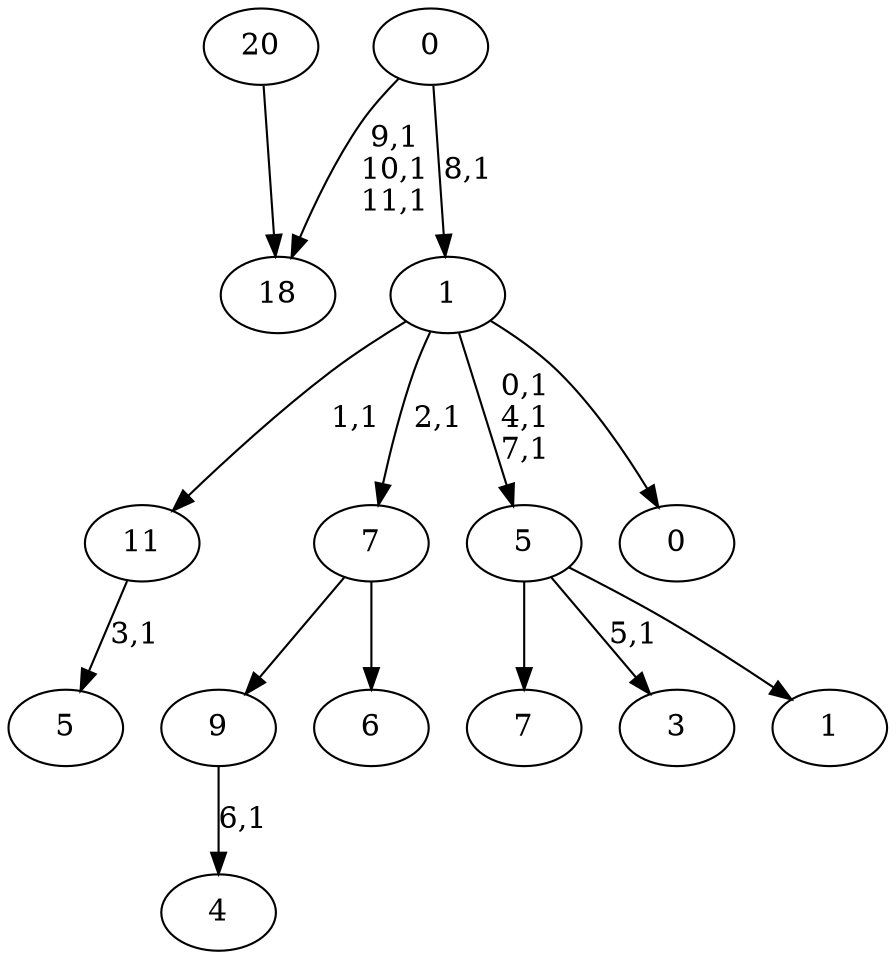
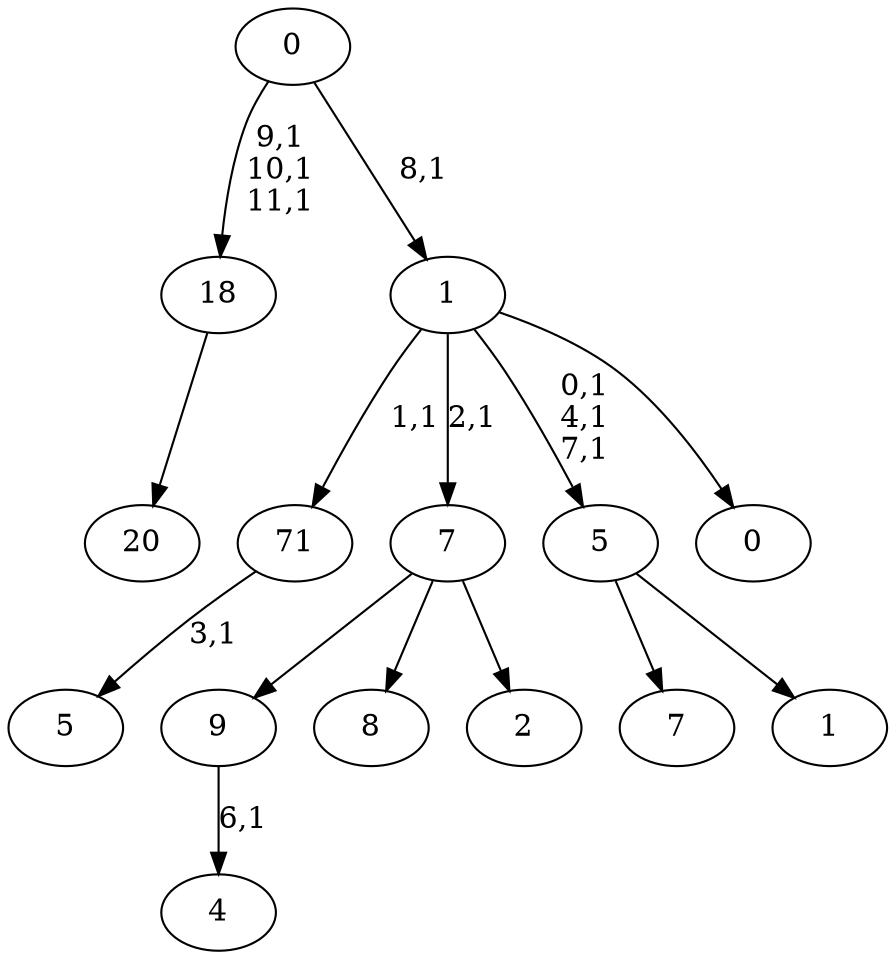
(269, 160) -> (184, 409)
(142, 543) -> (295, 543)
none -> (371, 728)
(371, 728) -> (524, 728)
(677, 728) -> none
